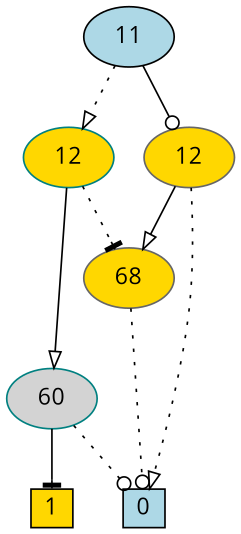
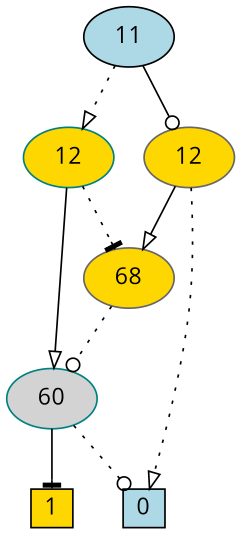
(136, 392) -> (94, 333)
